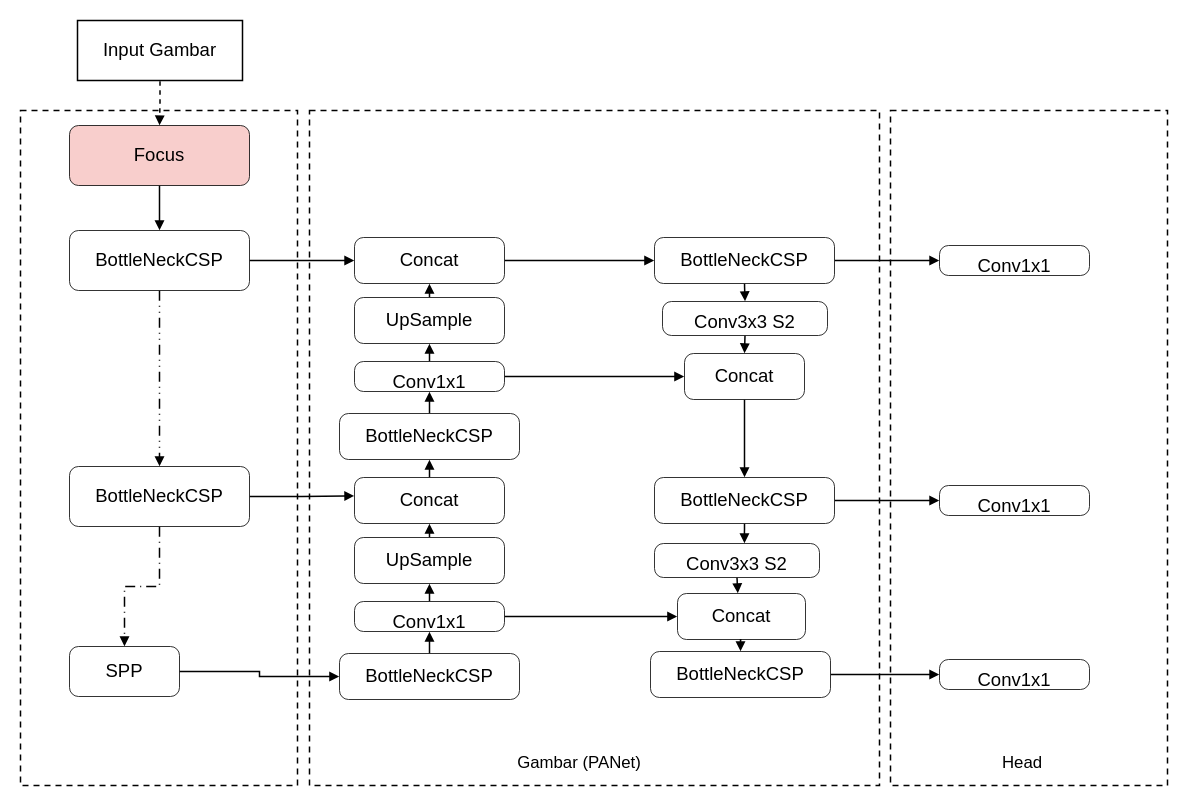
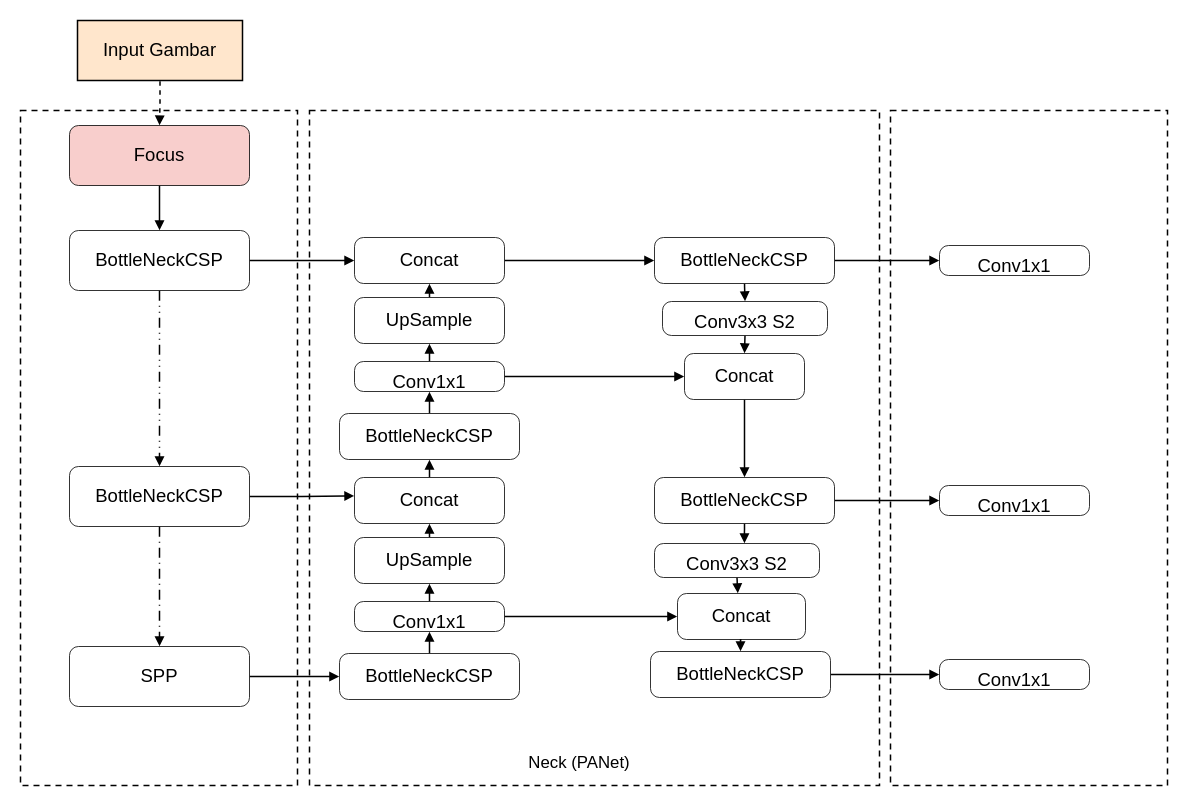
(160, 51) -> (160, 51)
(125, 672) -> (160, 677)
(1023, 763) -> none
(580, 764) -> (580, 764)
